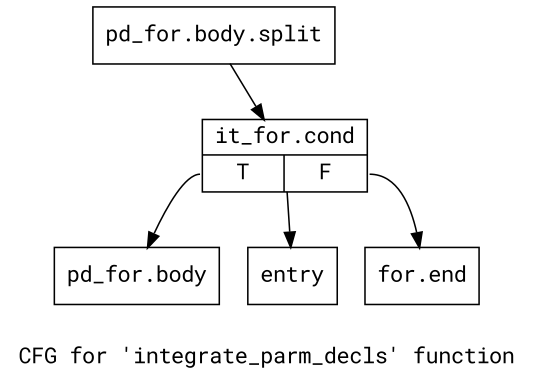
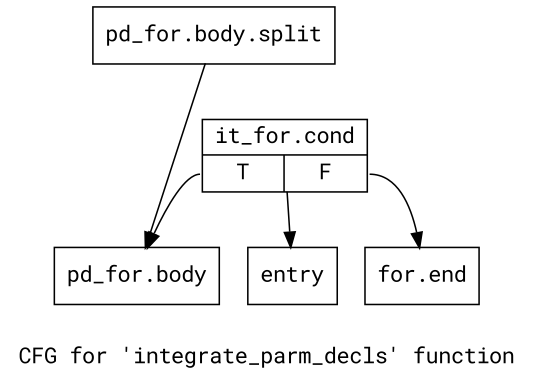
(243, 85) -> (178, 148)
